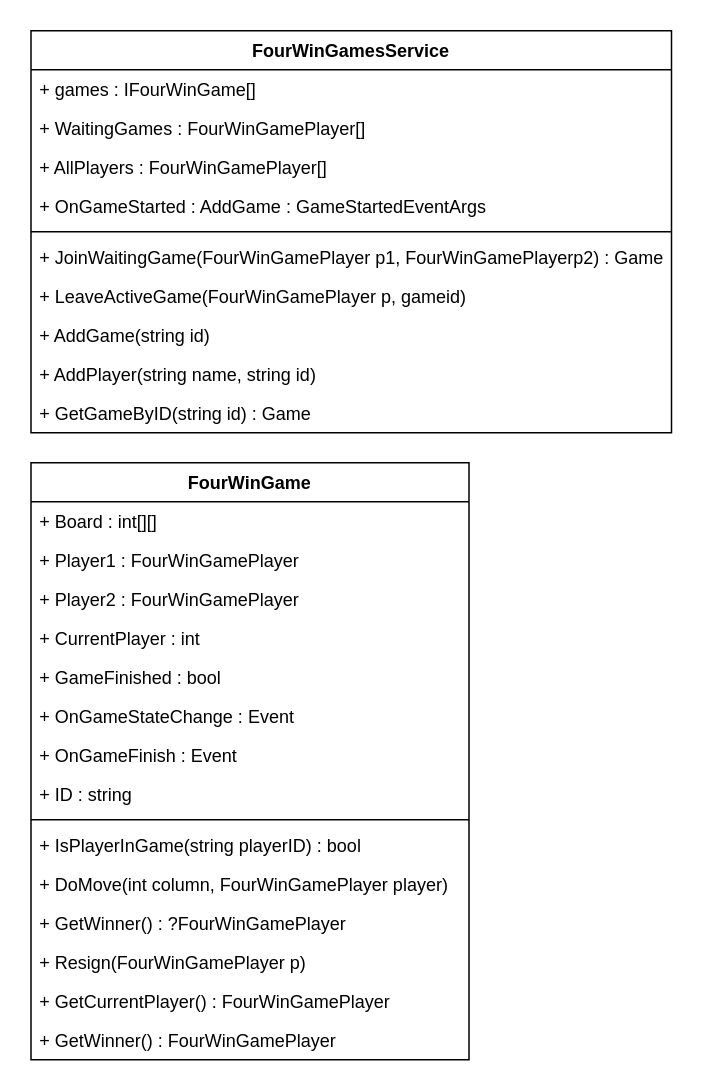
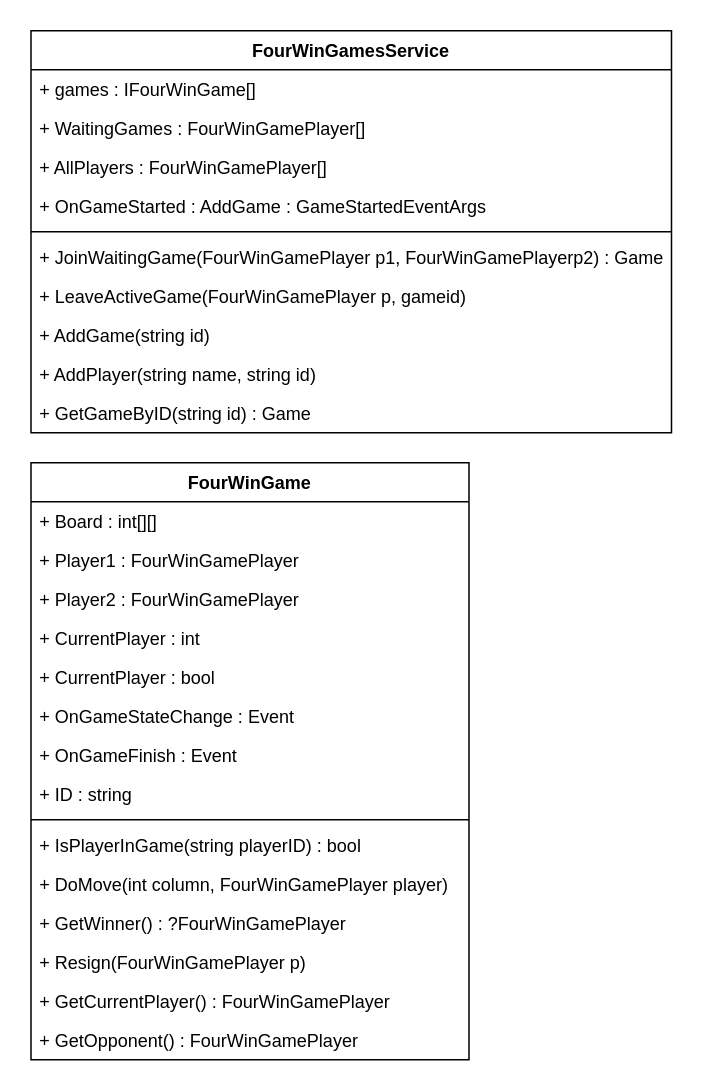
(128, 678) -> (136, 678)
(189, 1041) -> (201, 1041)
